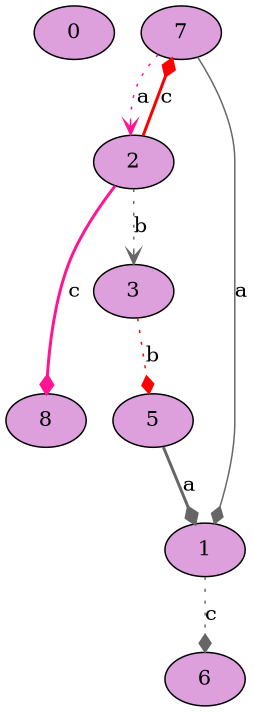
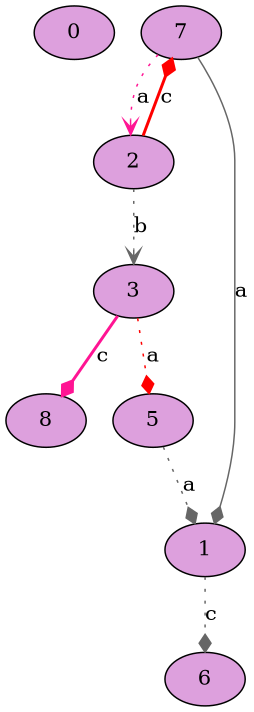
(65, 275) -> (95, 348)
(153, 356) -> (153, 356)
(176, 477) -> (176, 477)
